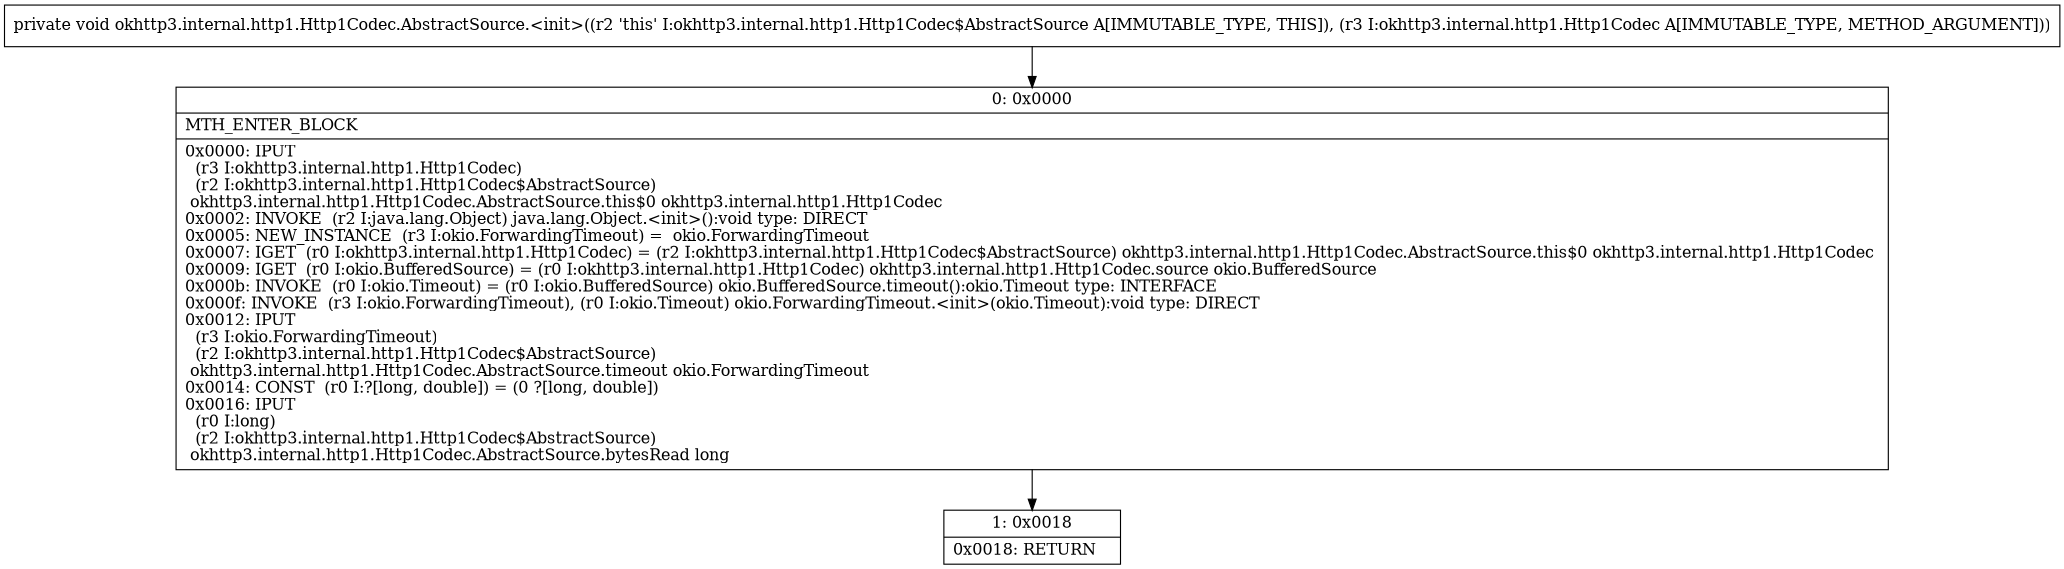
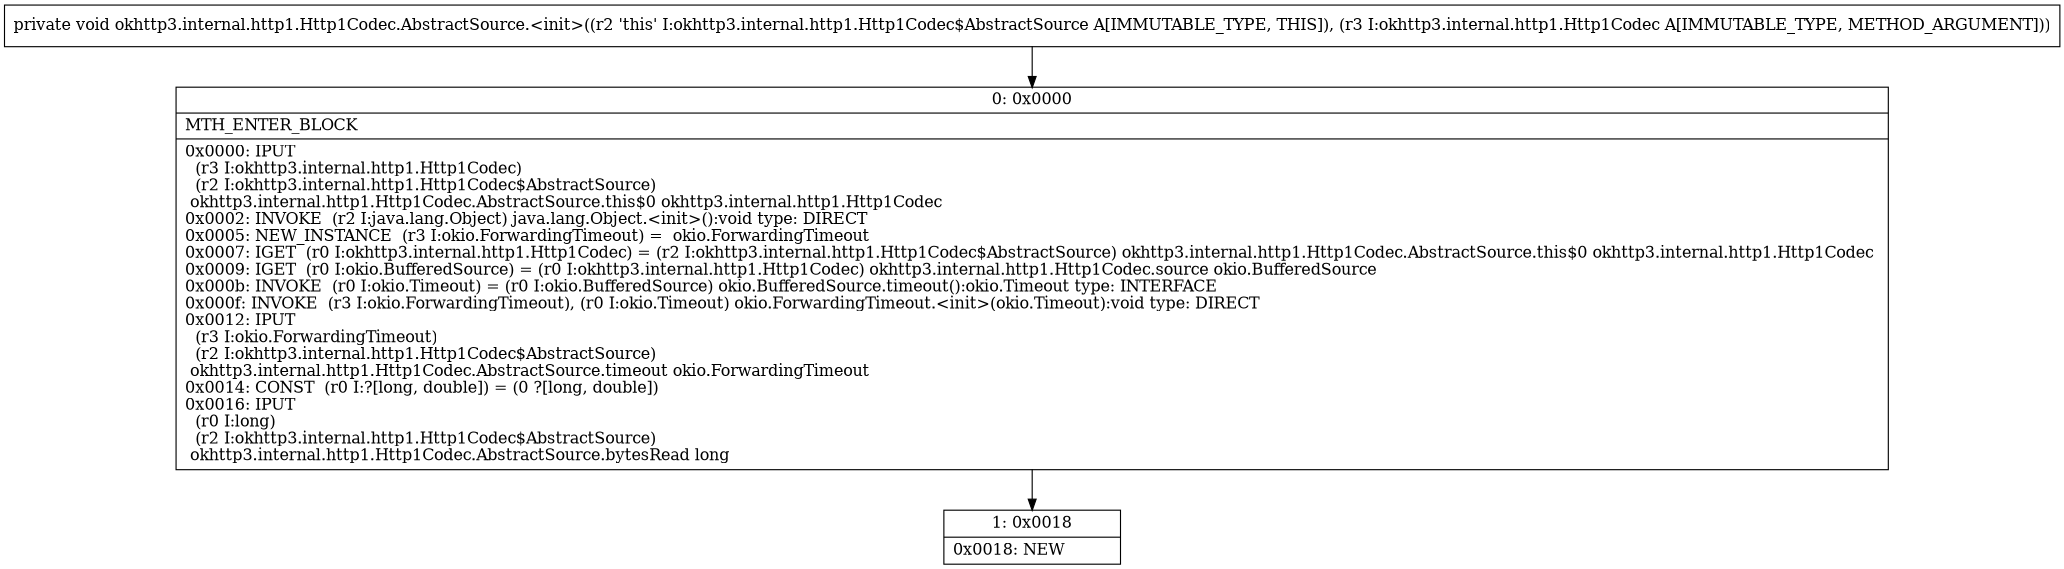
(1032, 550) -> (1016, 550)
